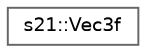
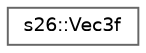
(73, 26) -> (73, 26)
